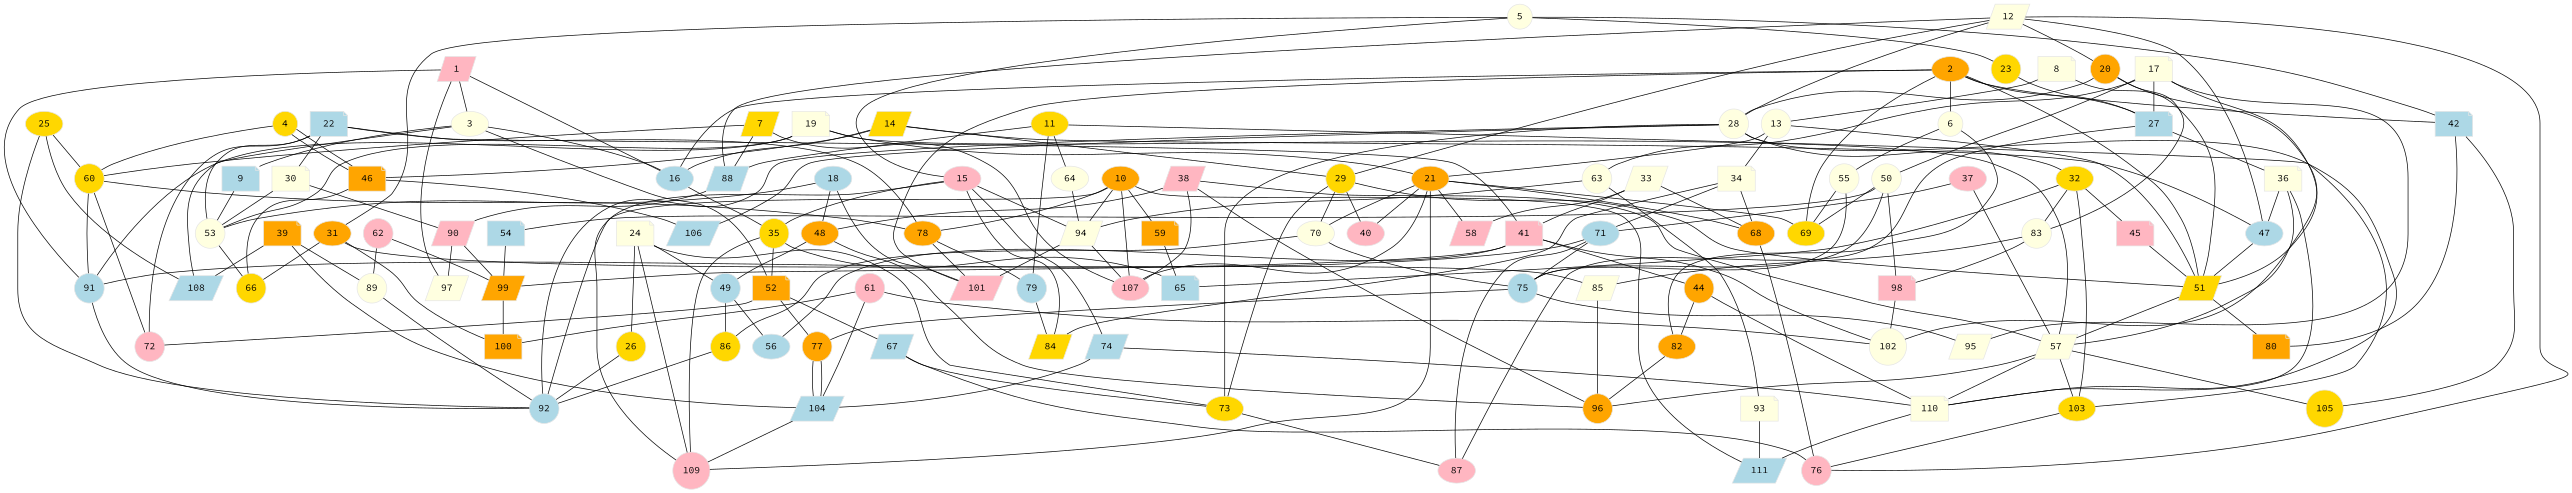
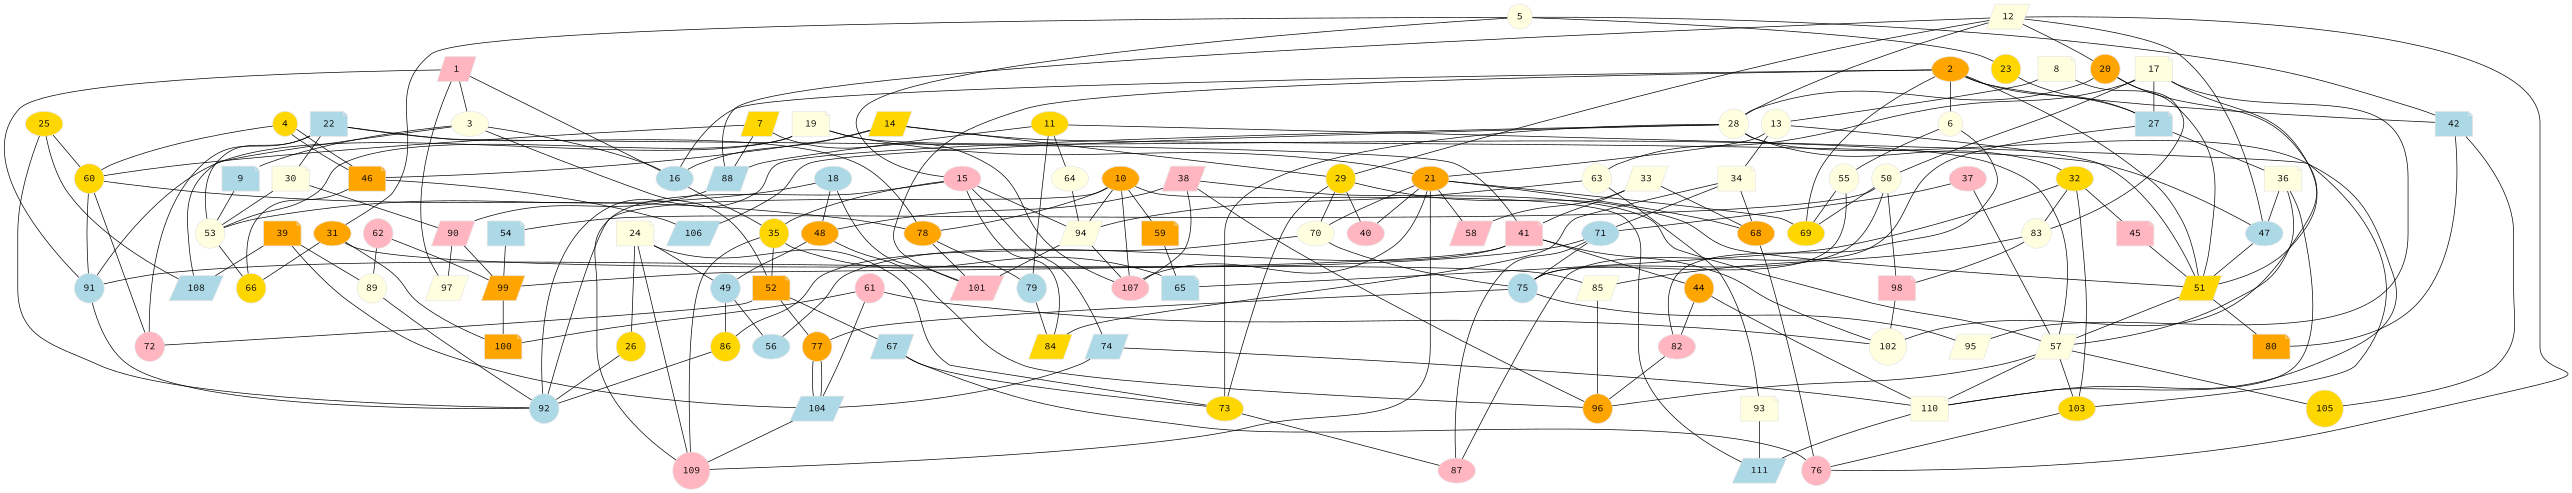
(1677, 347) -> (1677, 347)
